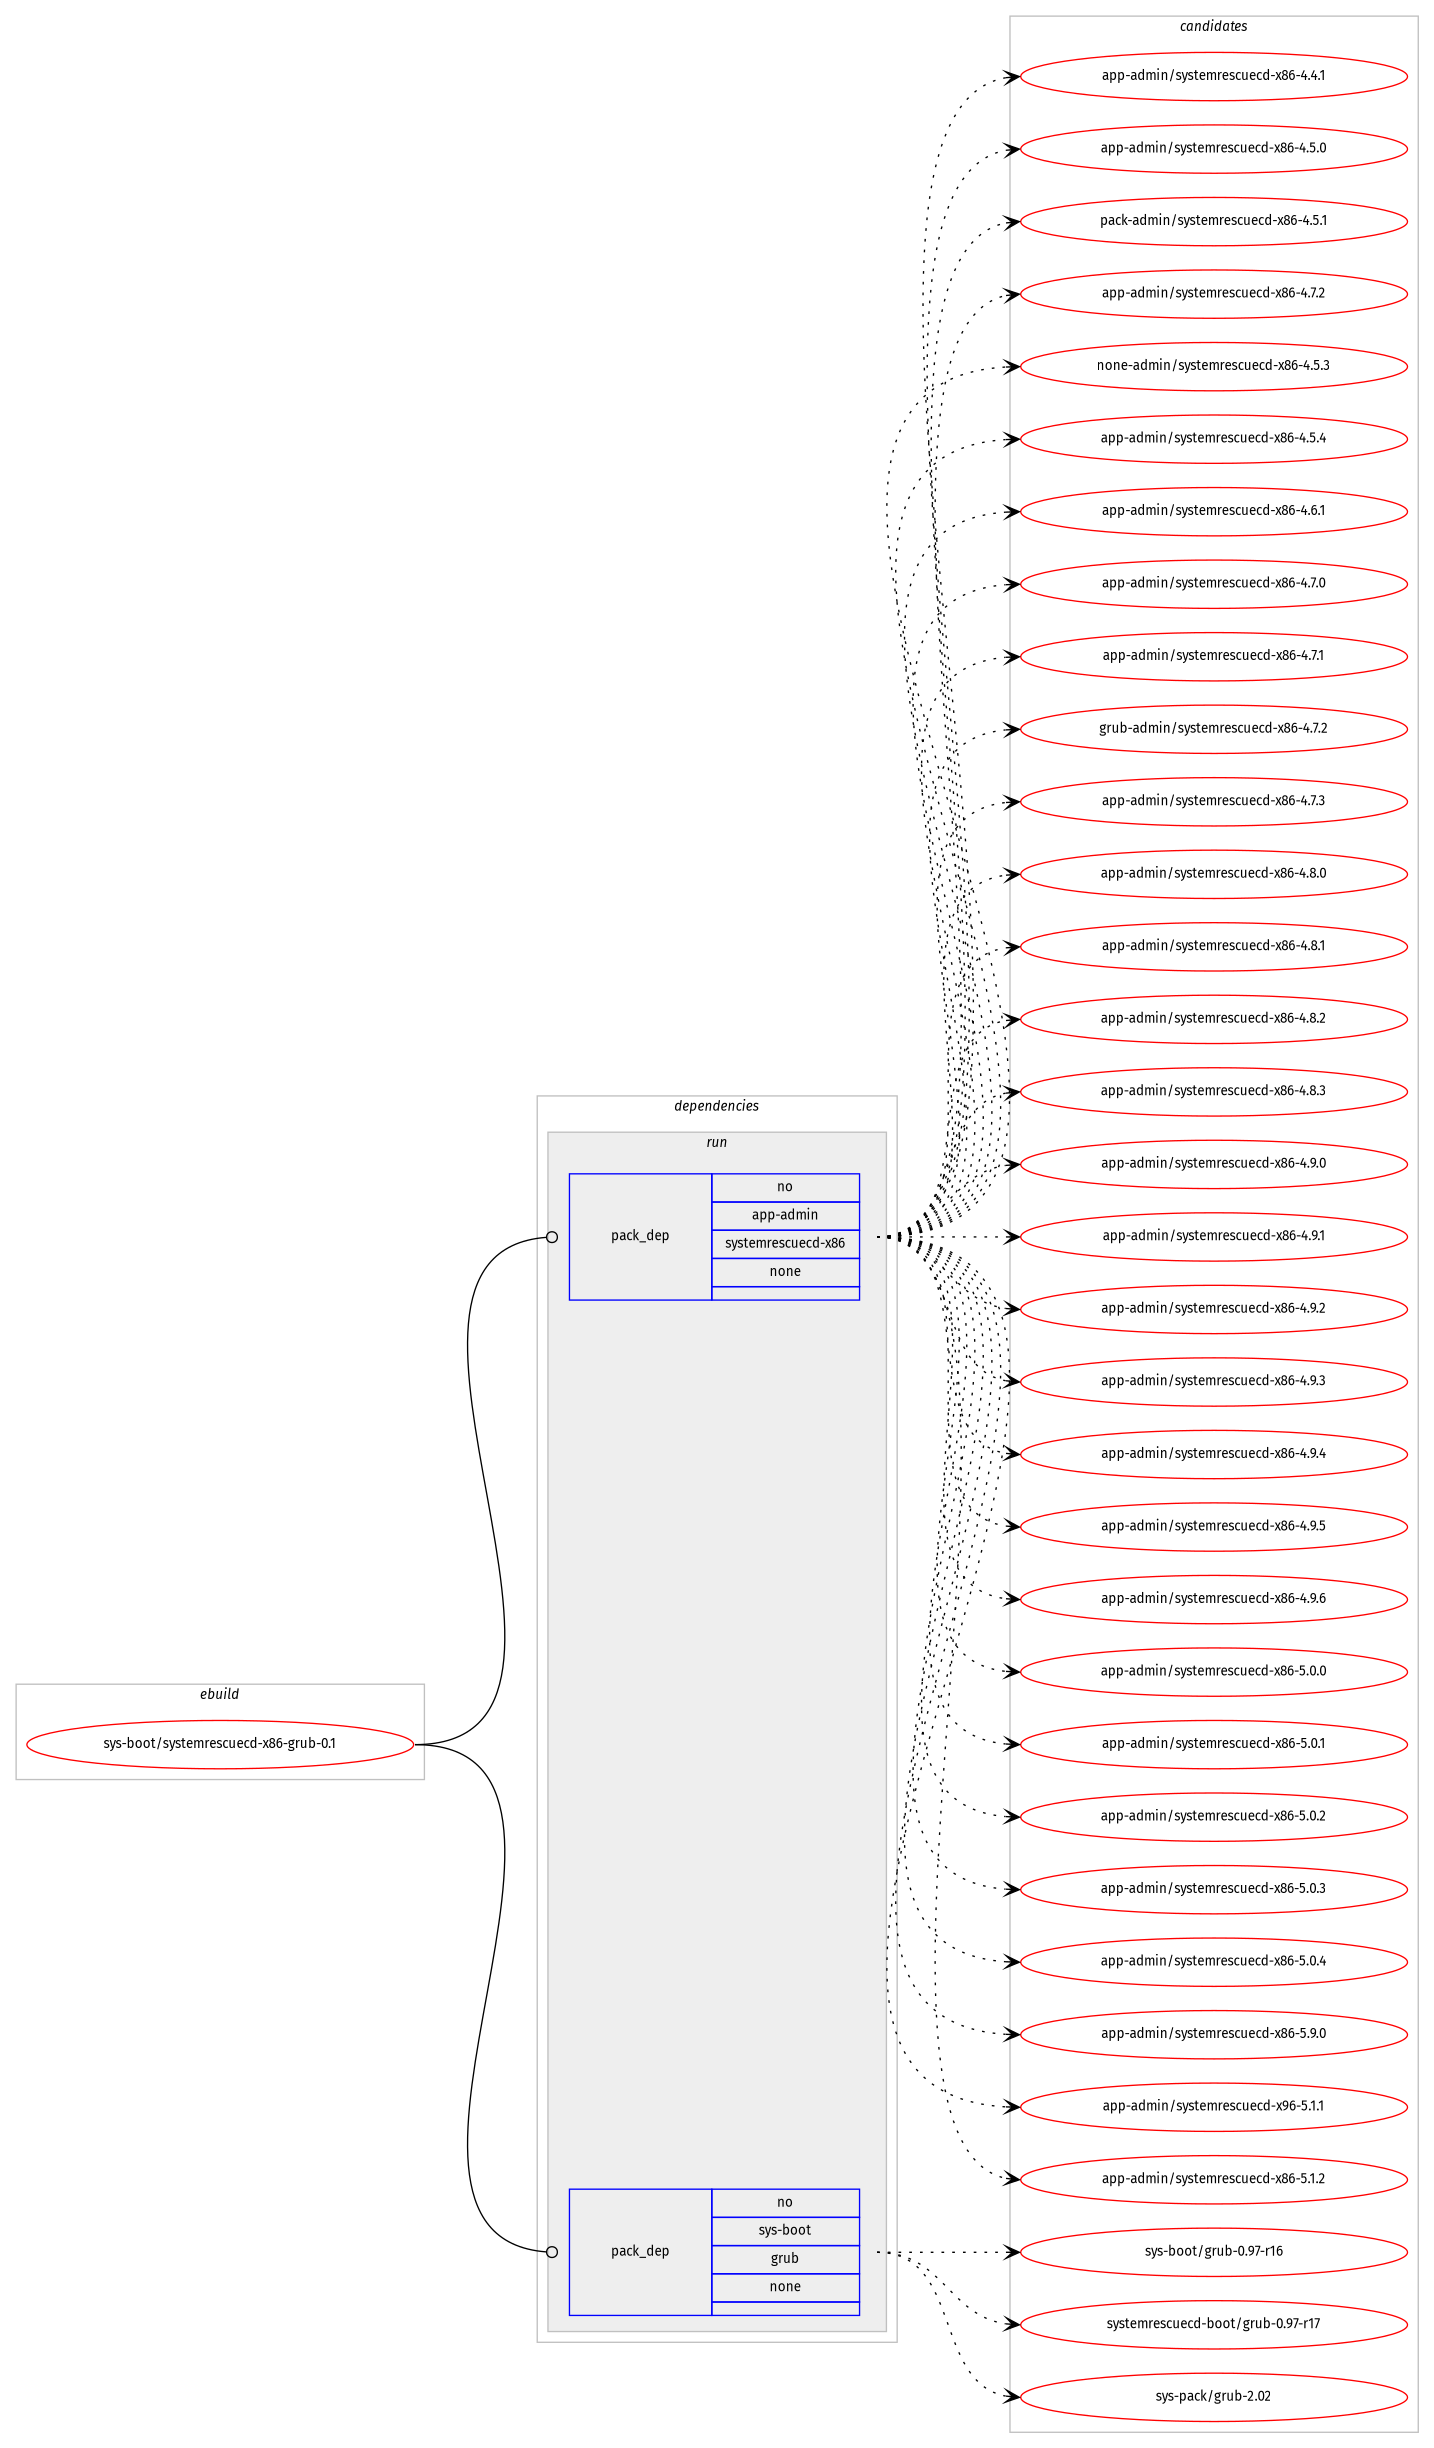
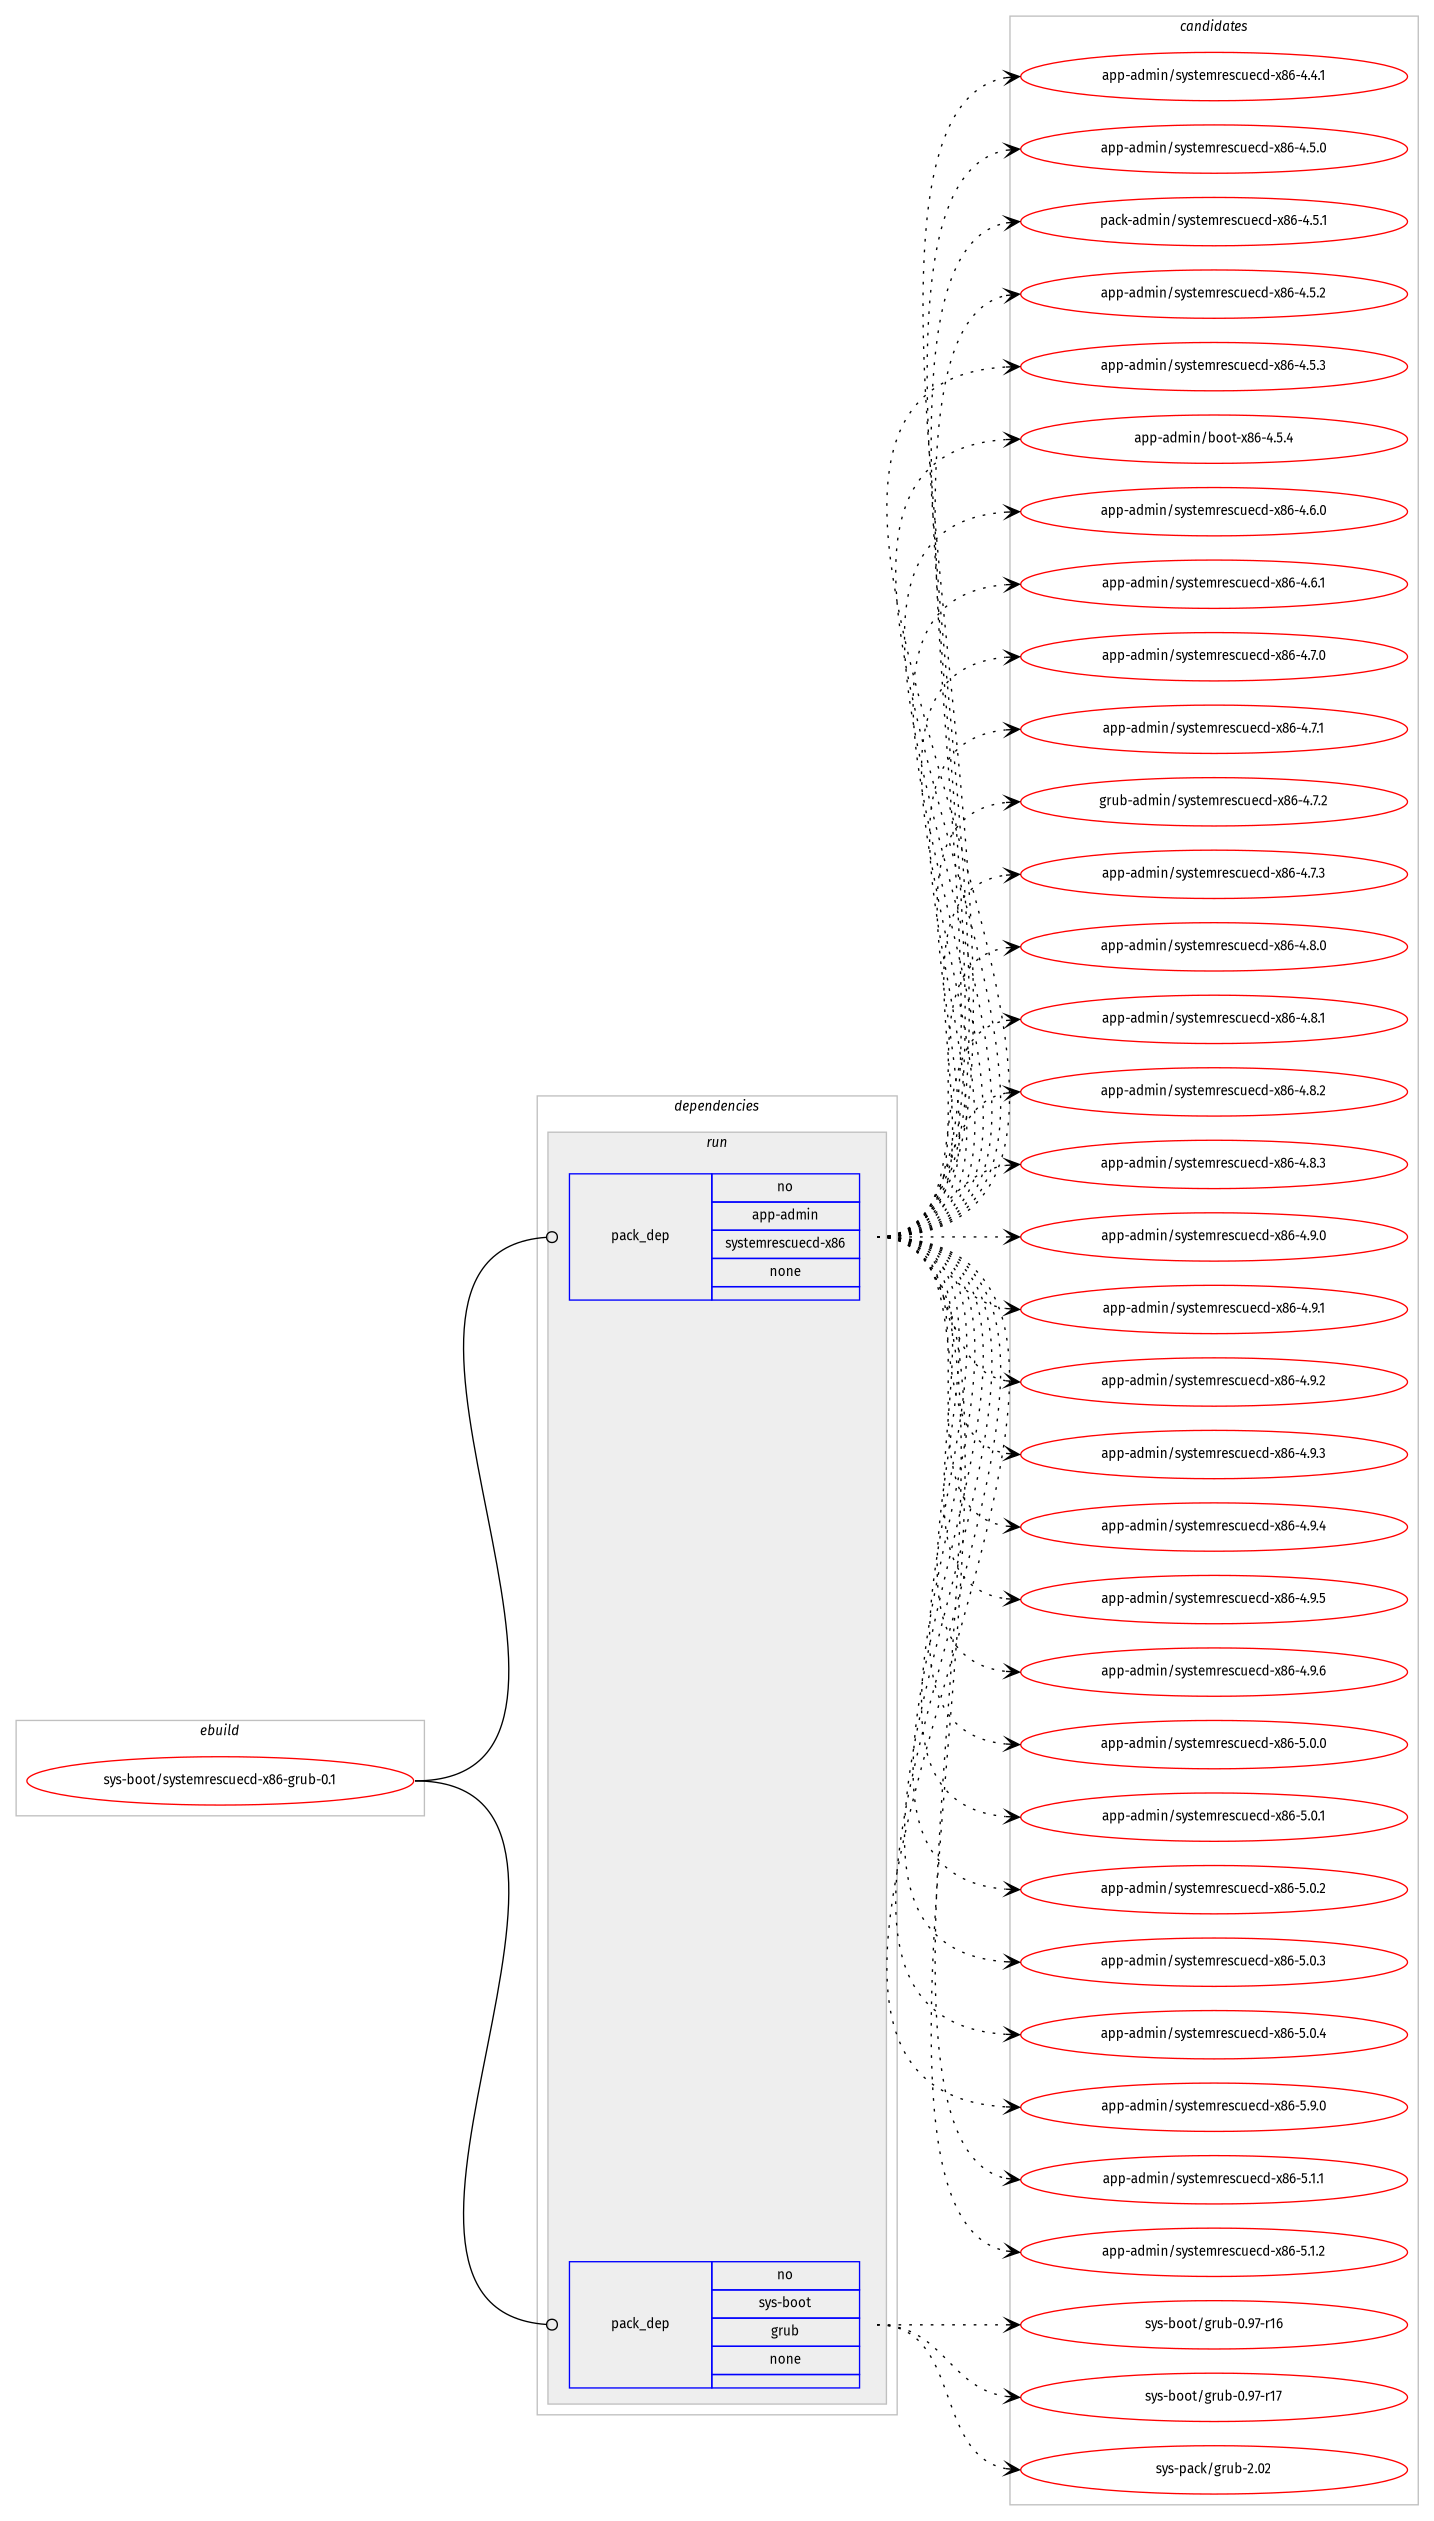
(1214, 294) -> (1214, 294)
(1214, 367) -> (1214, 367)
(1214, 439) -> (1214, 439)
none -> (1214, 512)
(1214, 2107) -> (1214, 2180)
(1214, 2325) -> (1214, 2397)
